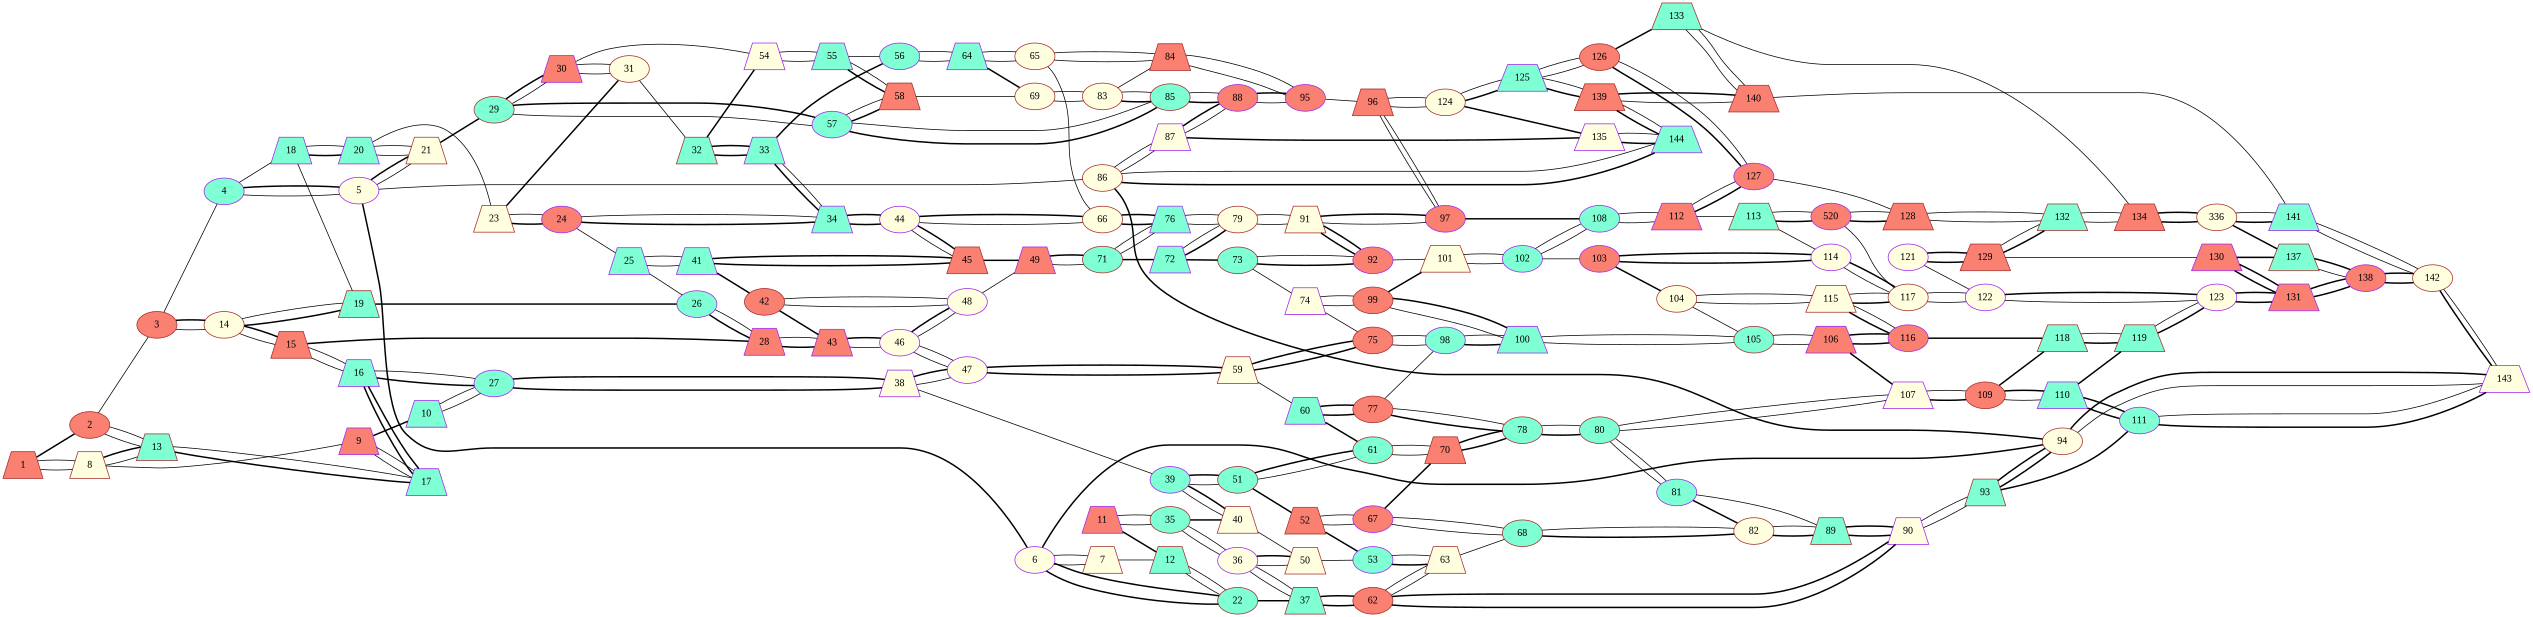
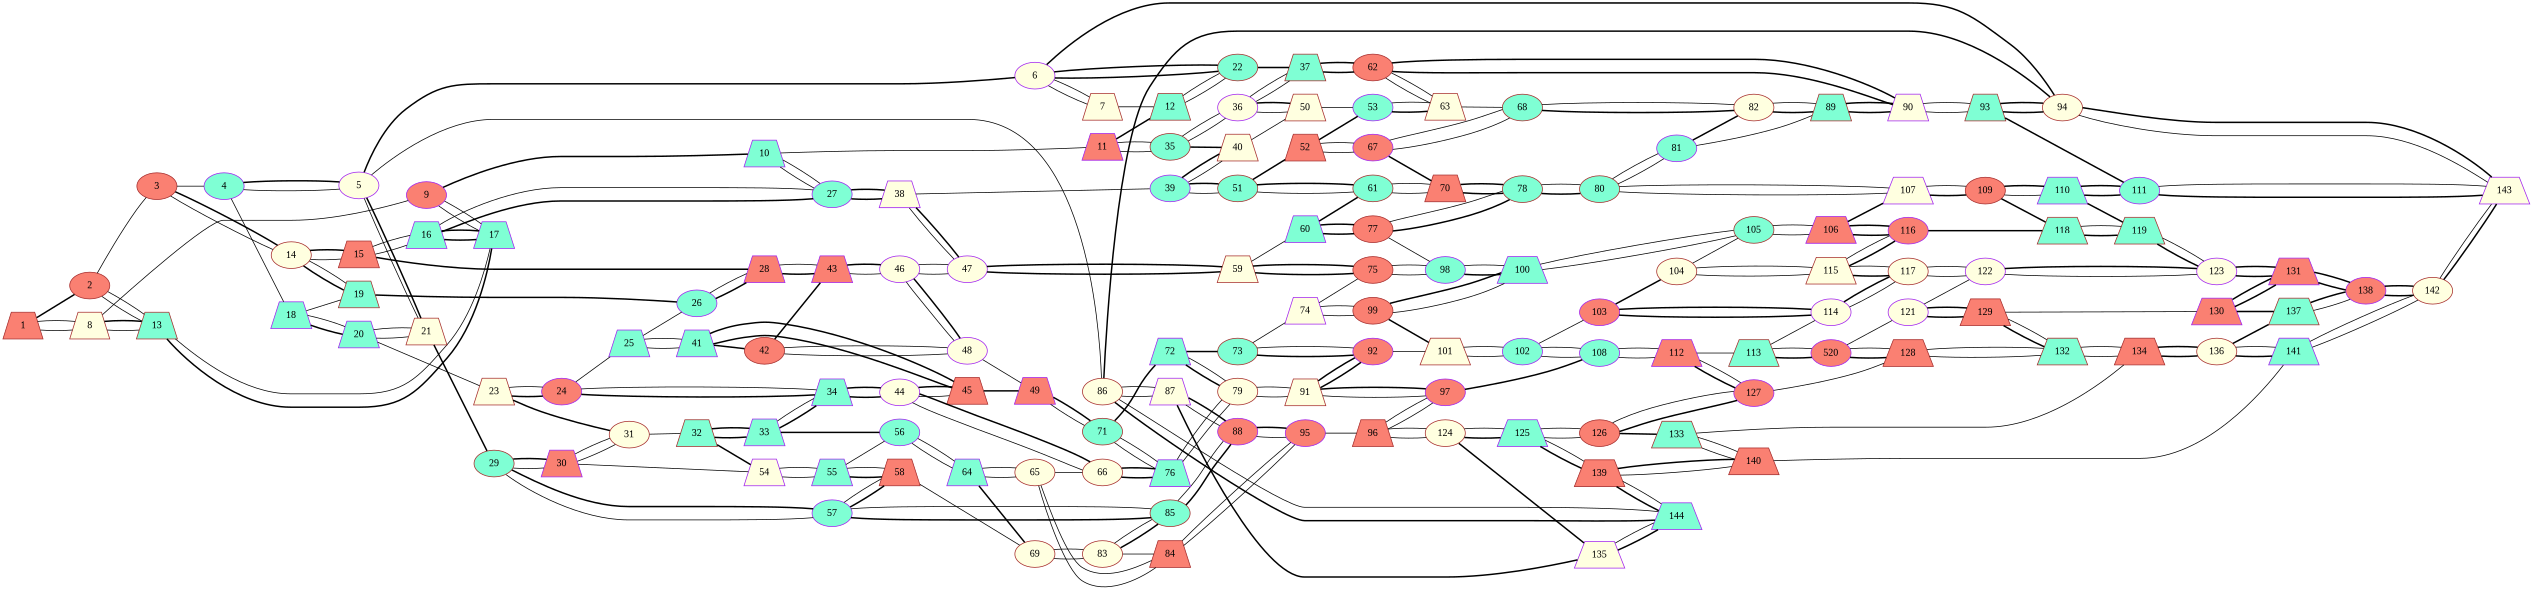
none -> (933, 151)
(2217, 217) -> (2217, 352)
(1869, 257) -> (1870, 333)
(359, 441) -> (426, 195)
